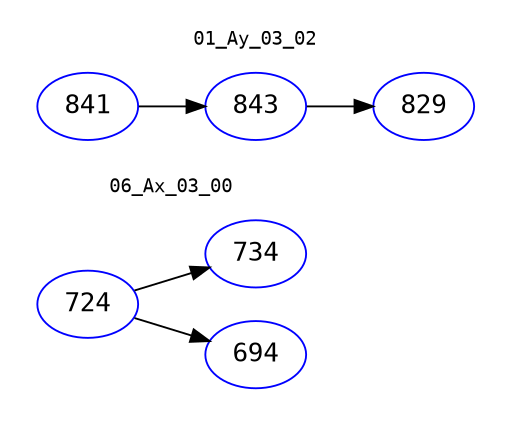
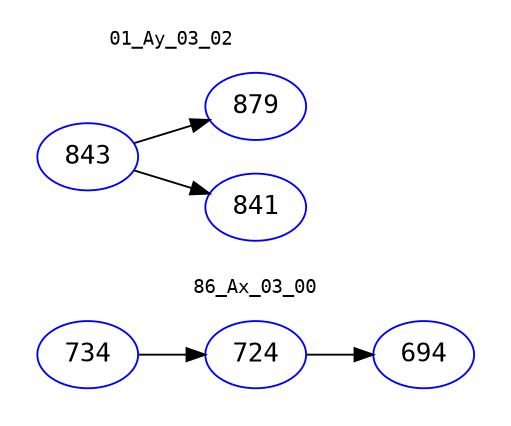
(163, 106) -> (163, 179)
(424, 106) -> (256, 106)
(172, 188) -> (256, 288)
(163, 282) -> (163, 355)
